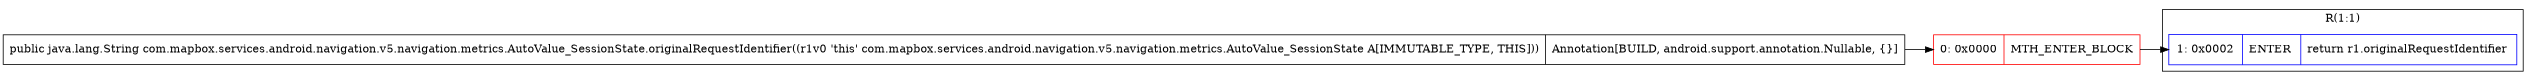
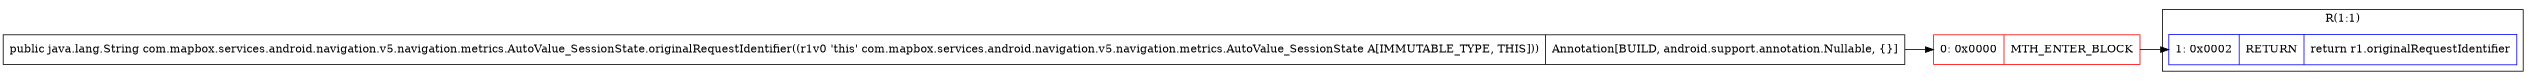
(2270, 49) -> (2272, 49)
